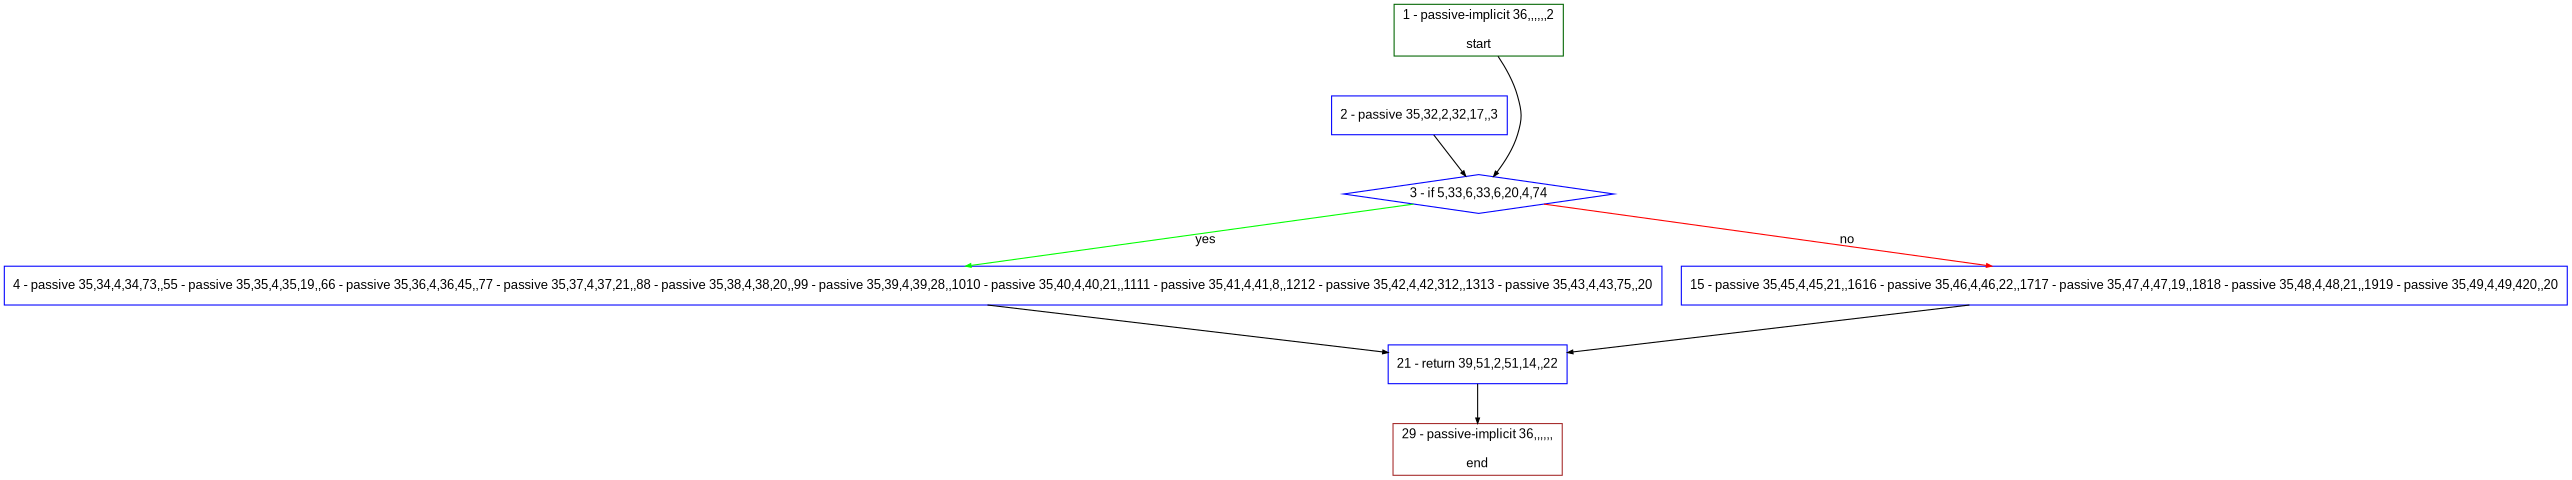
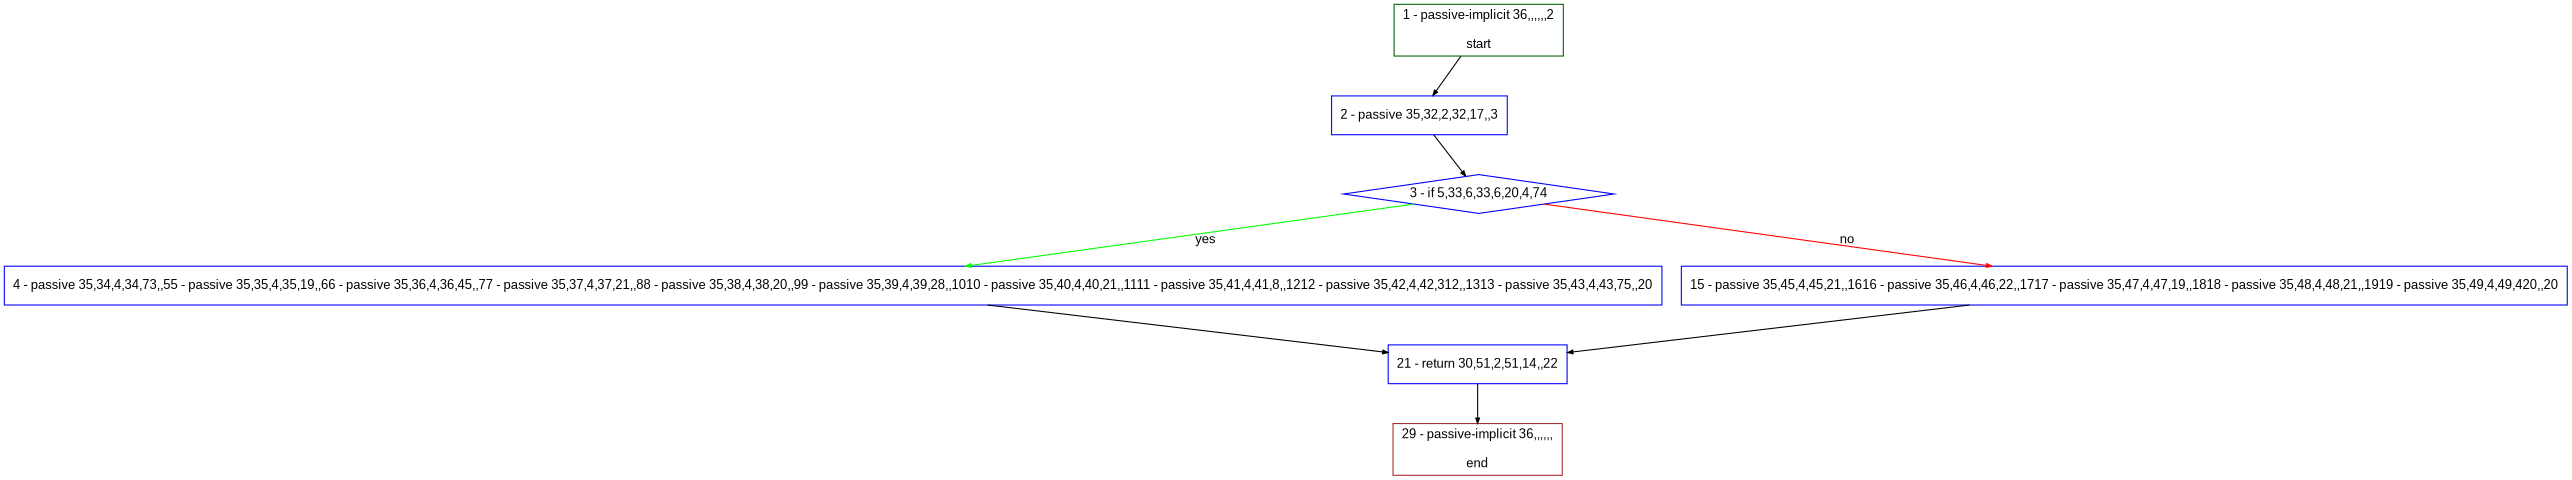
(1521, 115) -> (1449, 74)
(1478, 364) -> (1478, 364)
